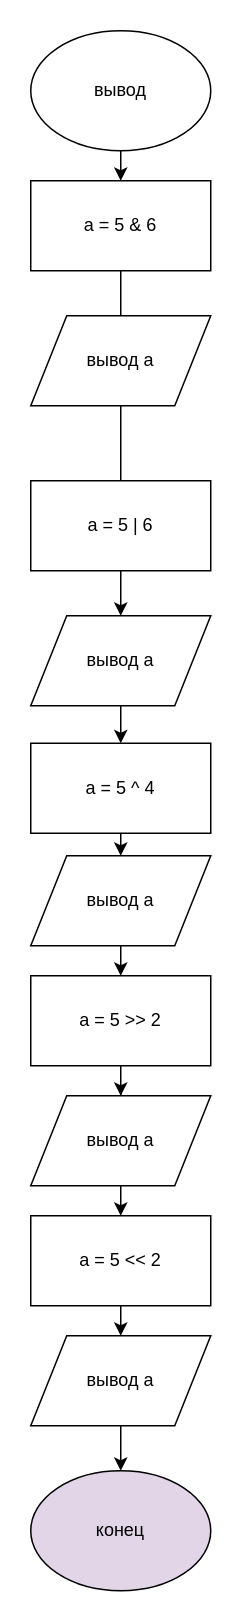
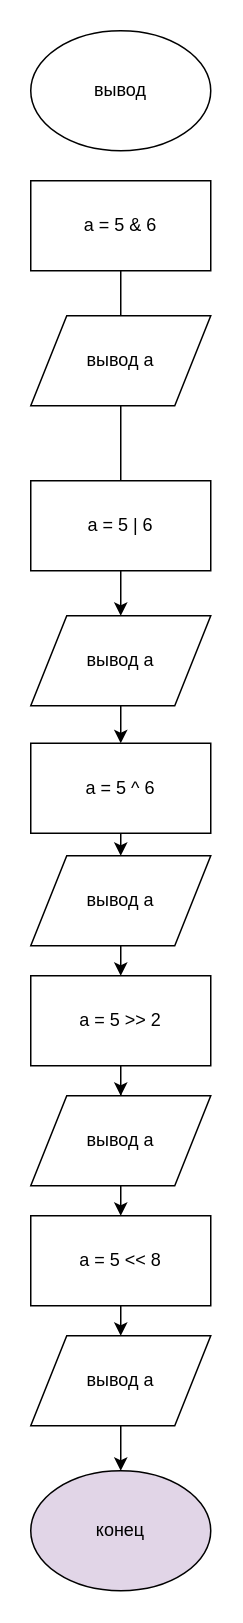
(121, 161) -> none
(121, 788) -> (121, 788)
(121, 1261) -> (121, 1261)
